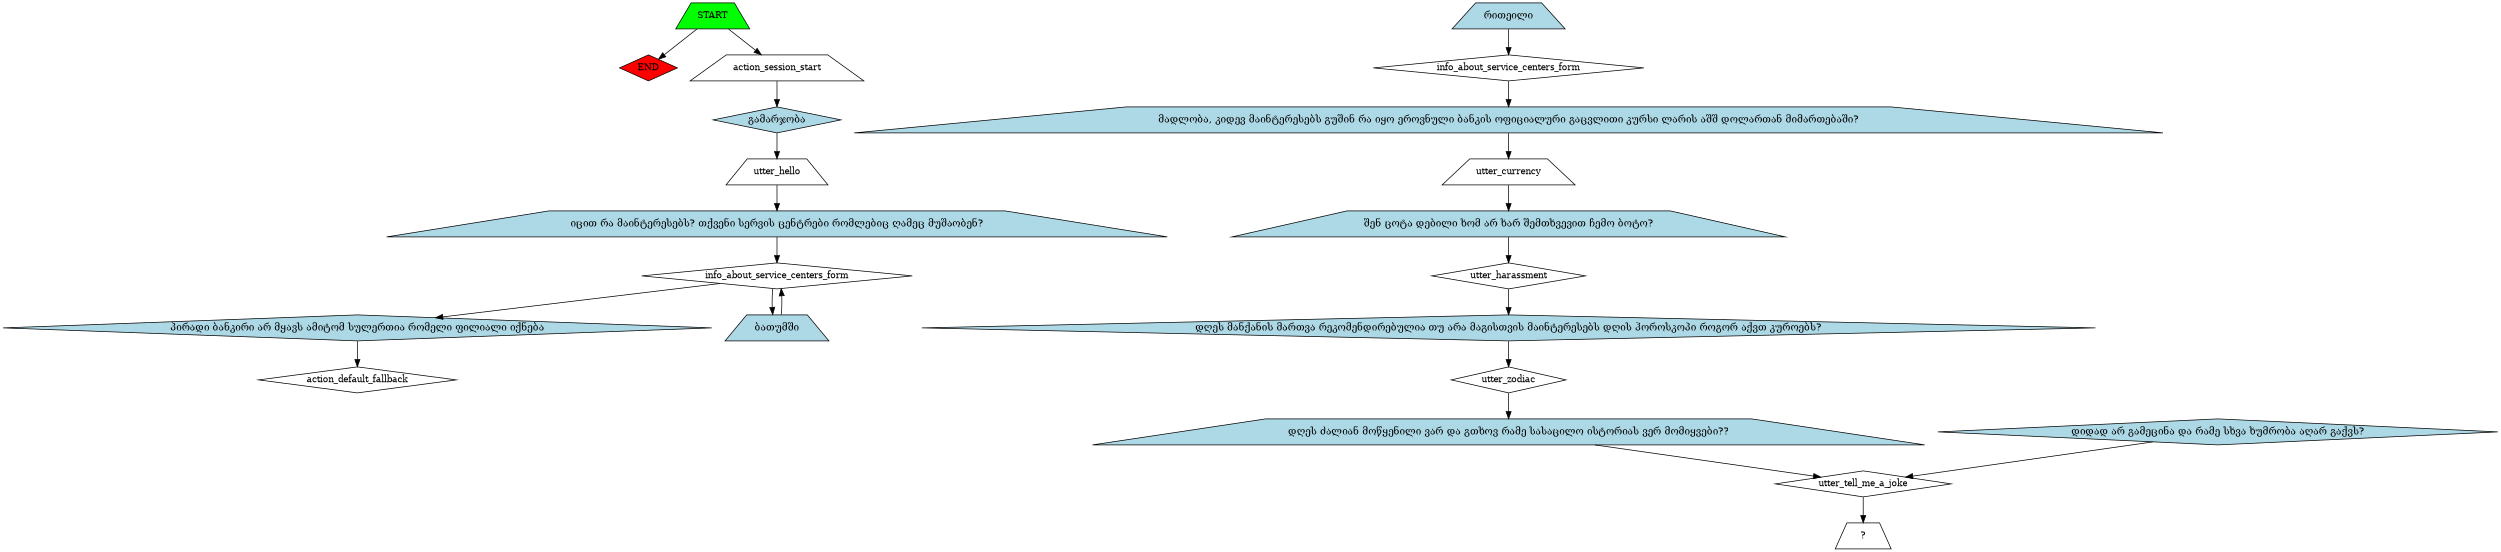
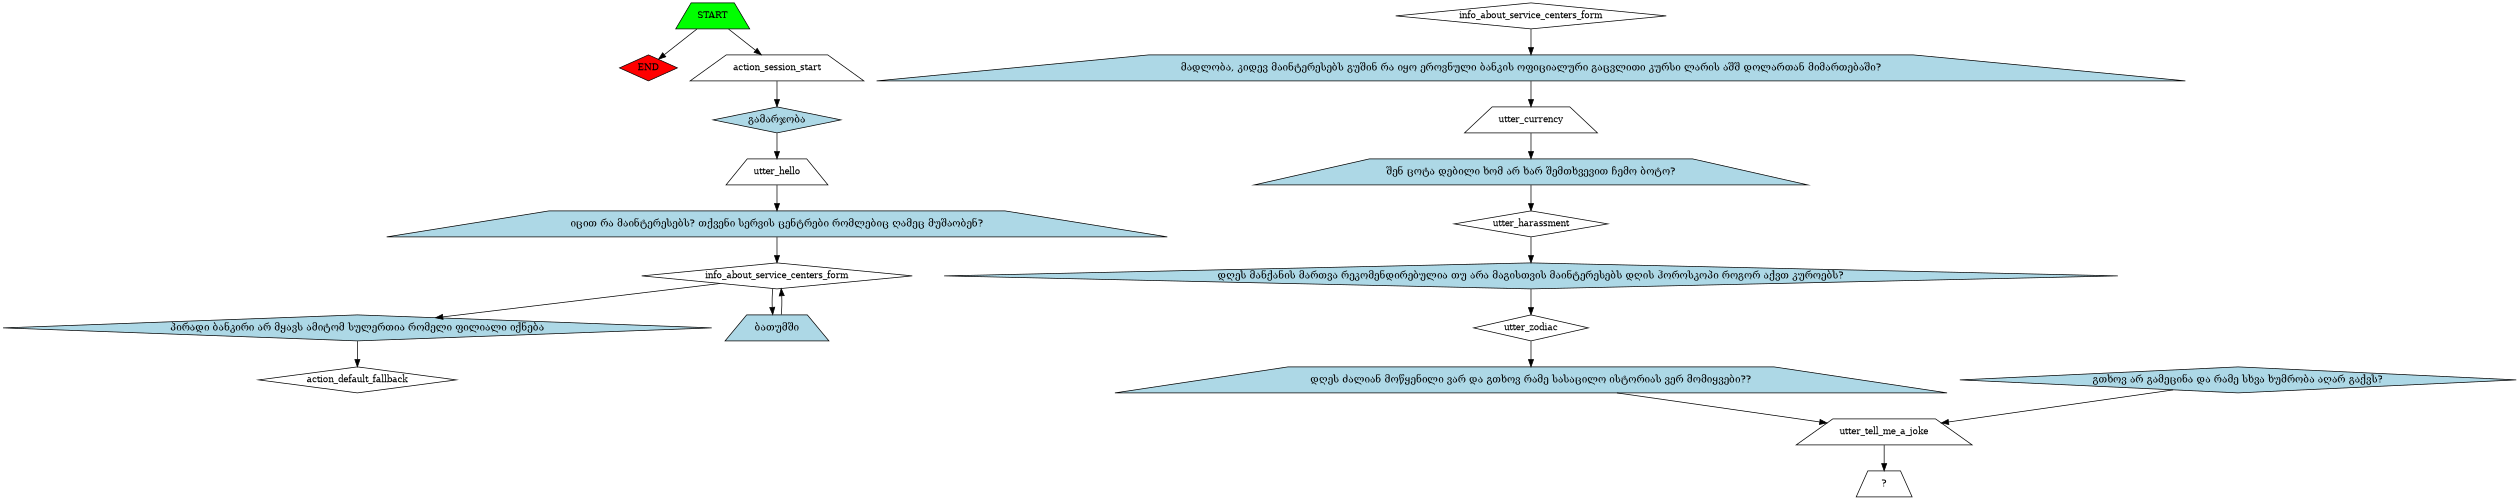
(1509, 16) -> none
(2218, 432) -> (2238, 380)
(1863, 484) -> (1884, 432)
